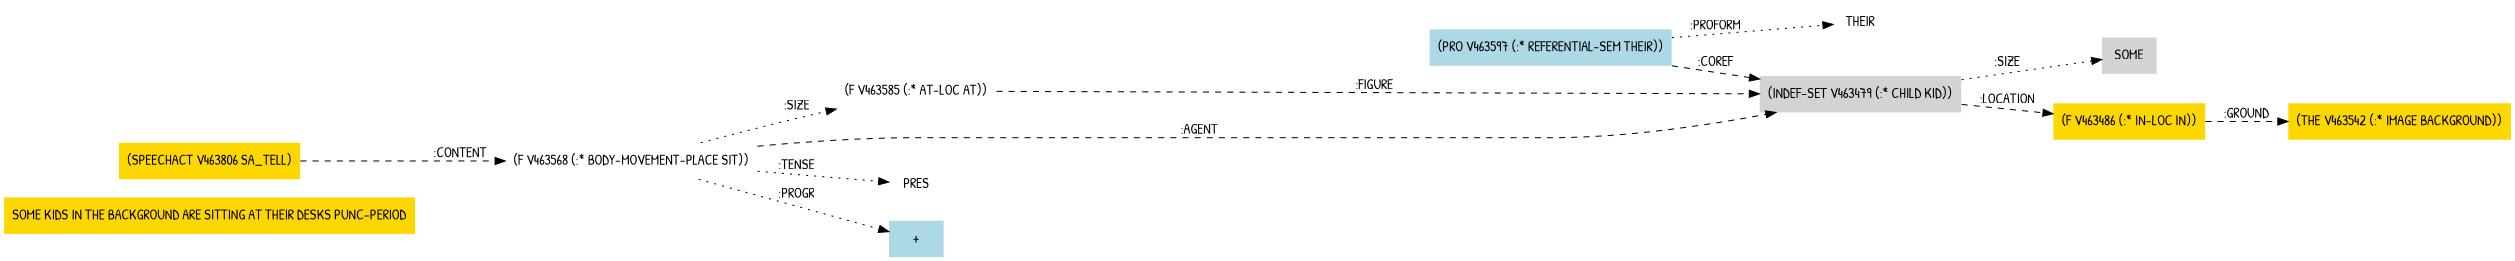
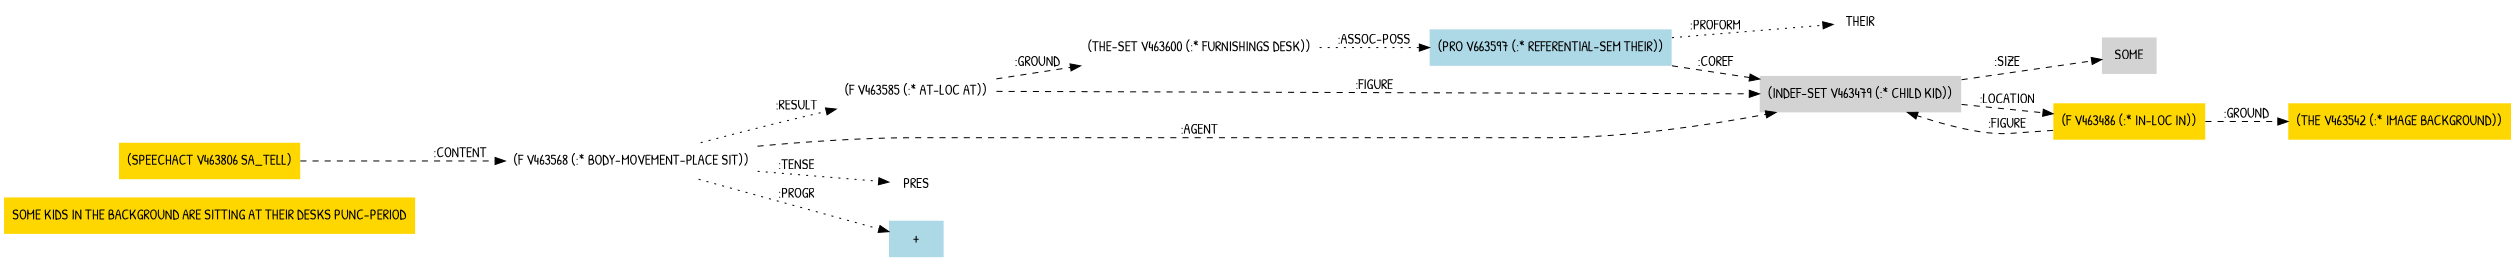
none -> (1199, 48)
(1551, 48) -> (1551, 48)
(2027, 70) -> (2027, 70)
(797, 106) -> (797, 106)
none -> (1984, 132)
